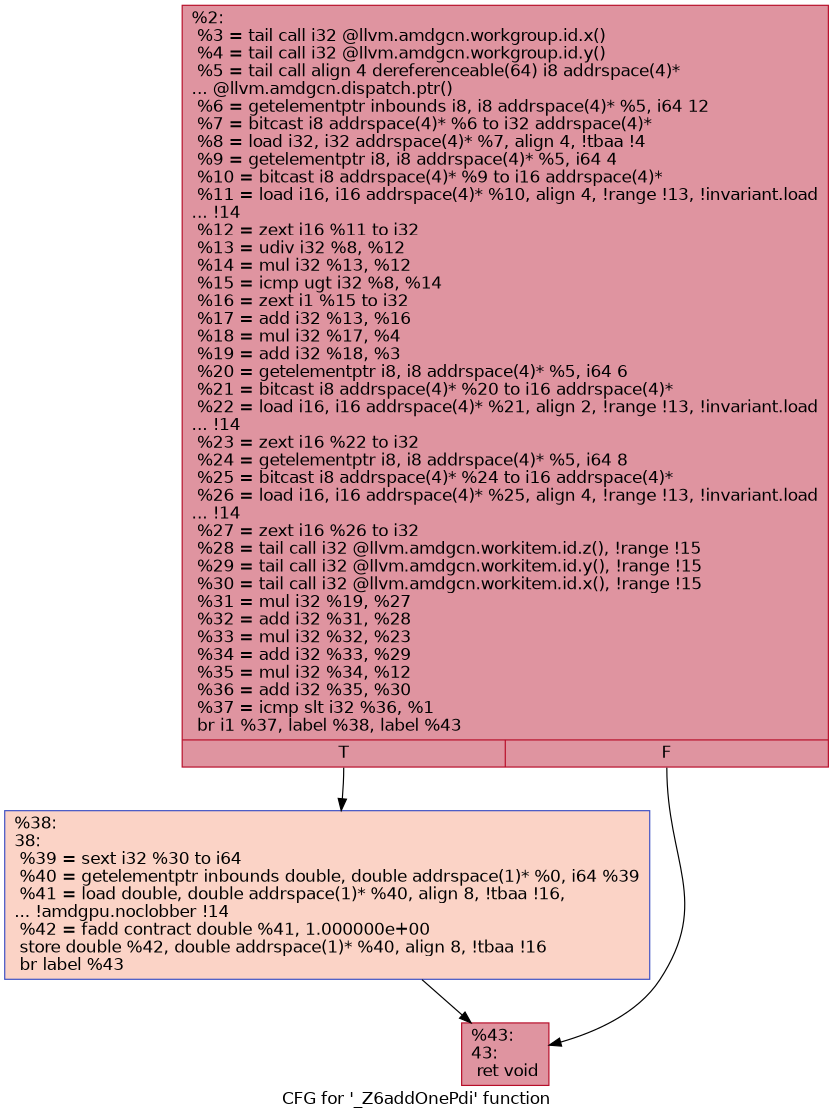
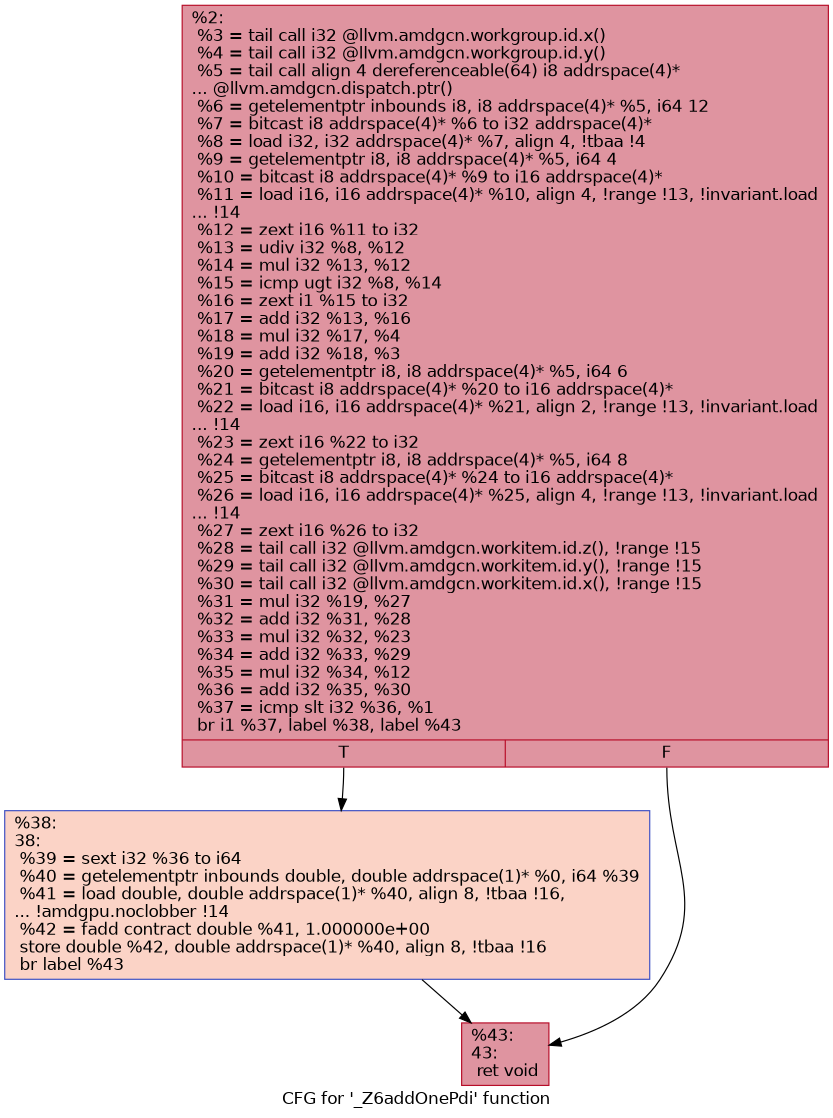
(128, 859) -> (128, 859)
